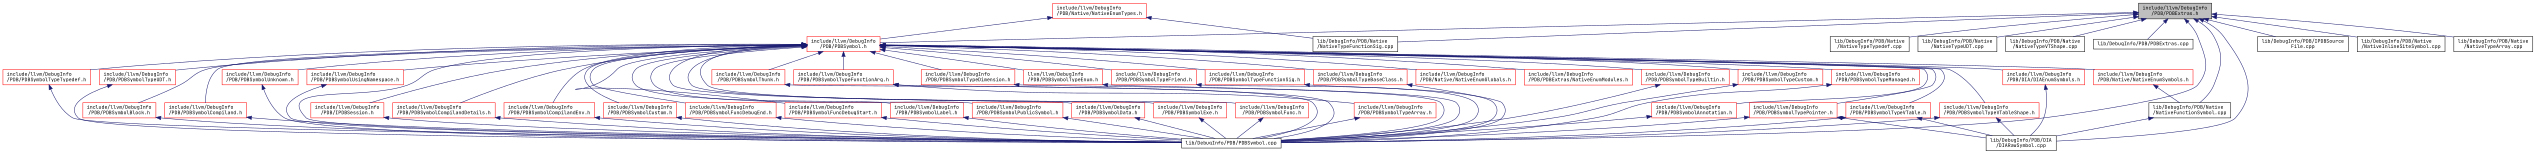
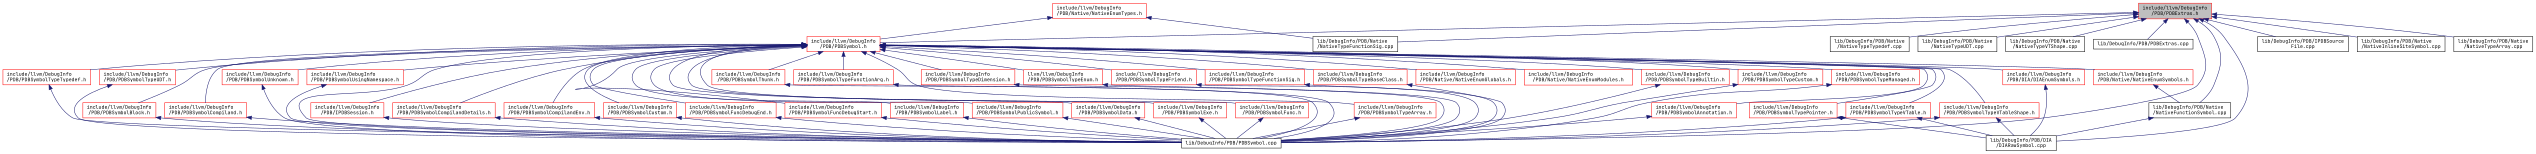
(2175, 11) -> (2175, 11)
(1578, 77) -> (1578, 77)
(1126, 93) -> (1105, 98)
(1513, 133) -> none
